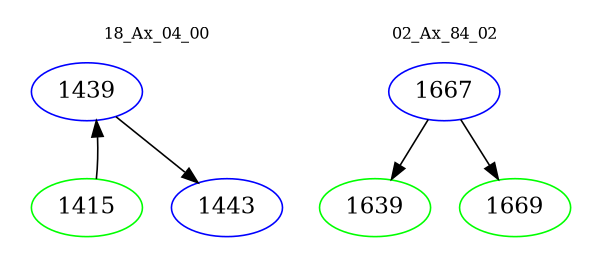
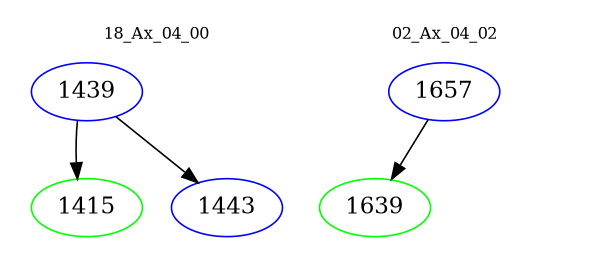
(445, 35) -> (445, 35)
(444, 92) -> (444, 92)
(98, 158) -> (76, 142)
(515, 208) -> none
